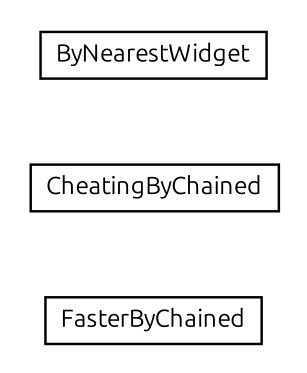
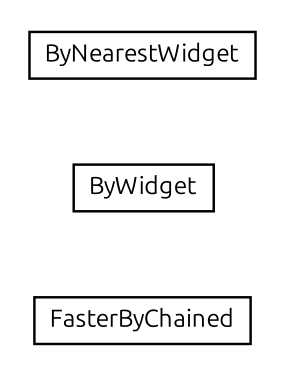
none -> (143, 187)
(154, 187) -> none
